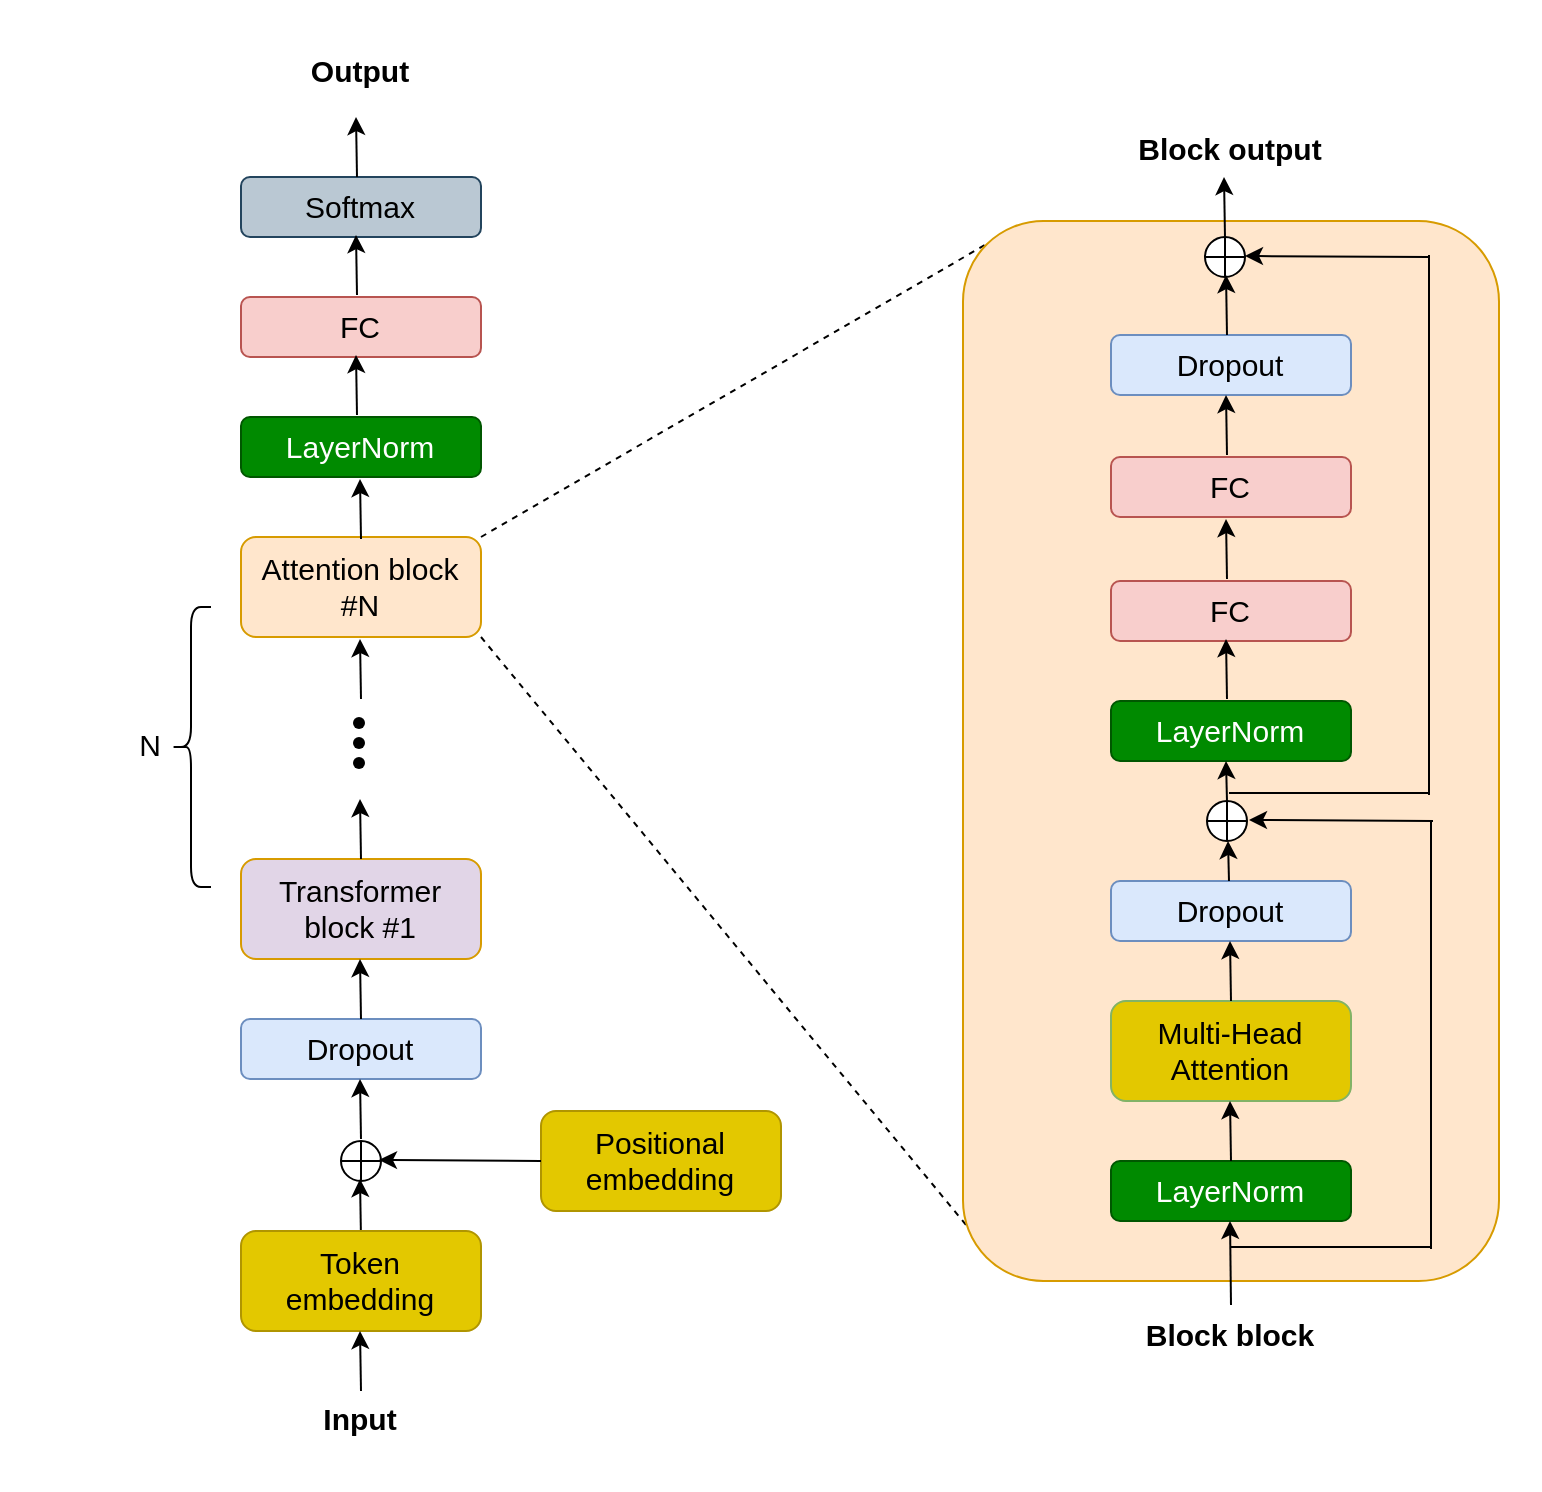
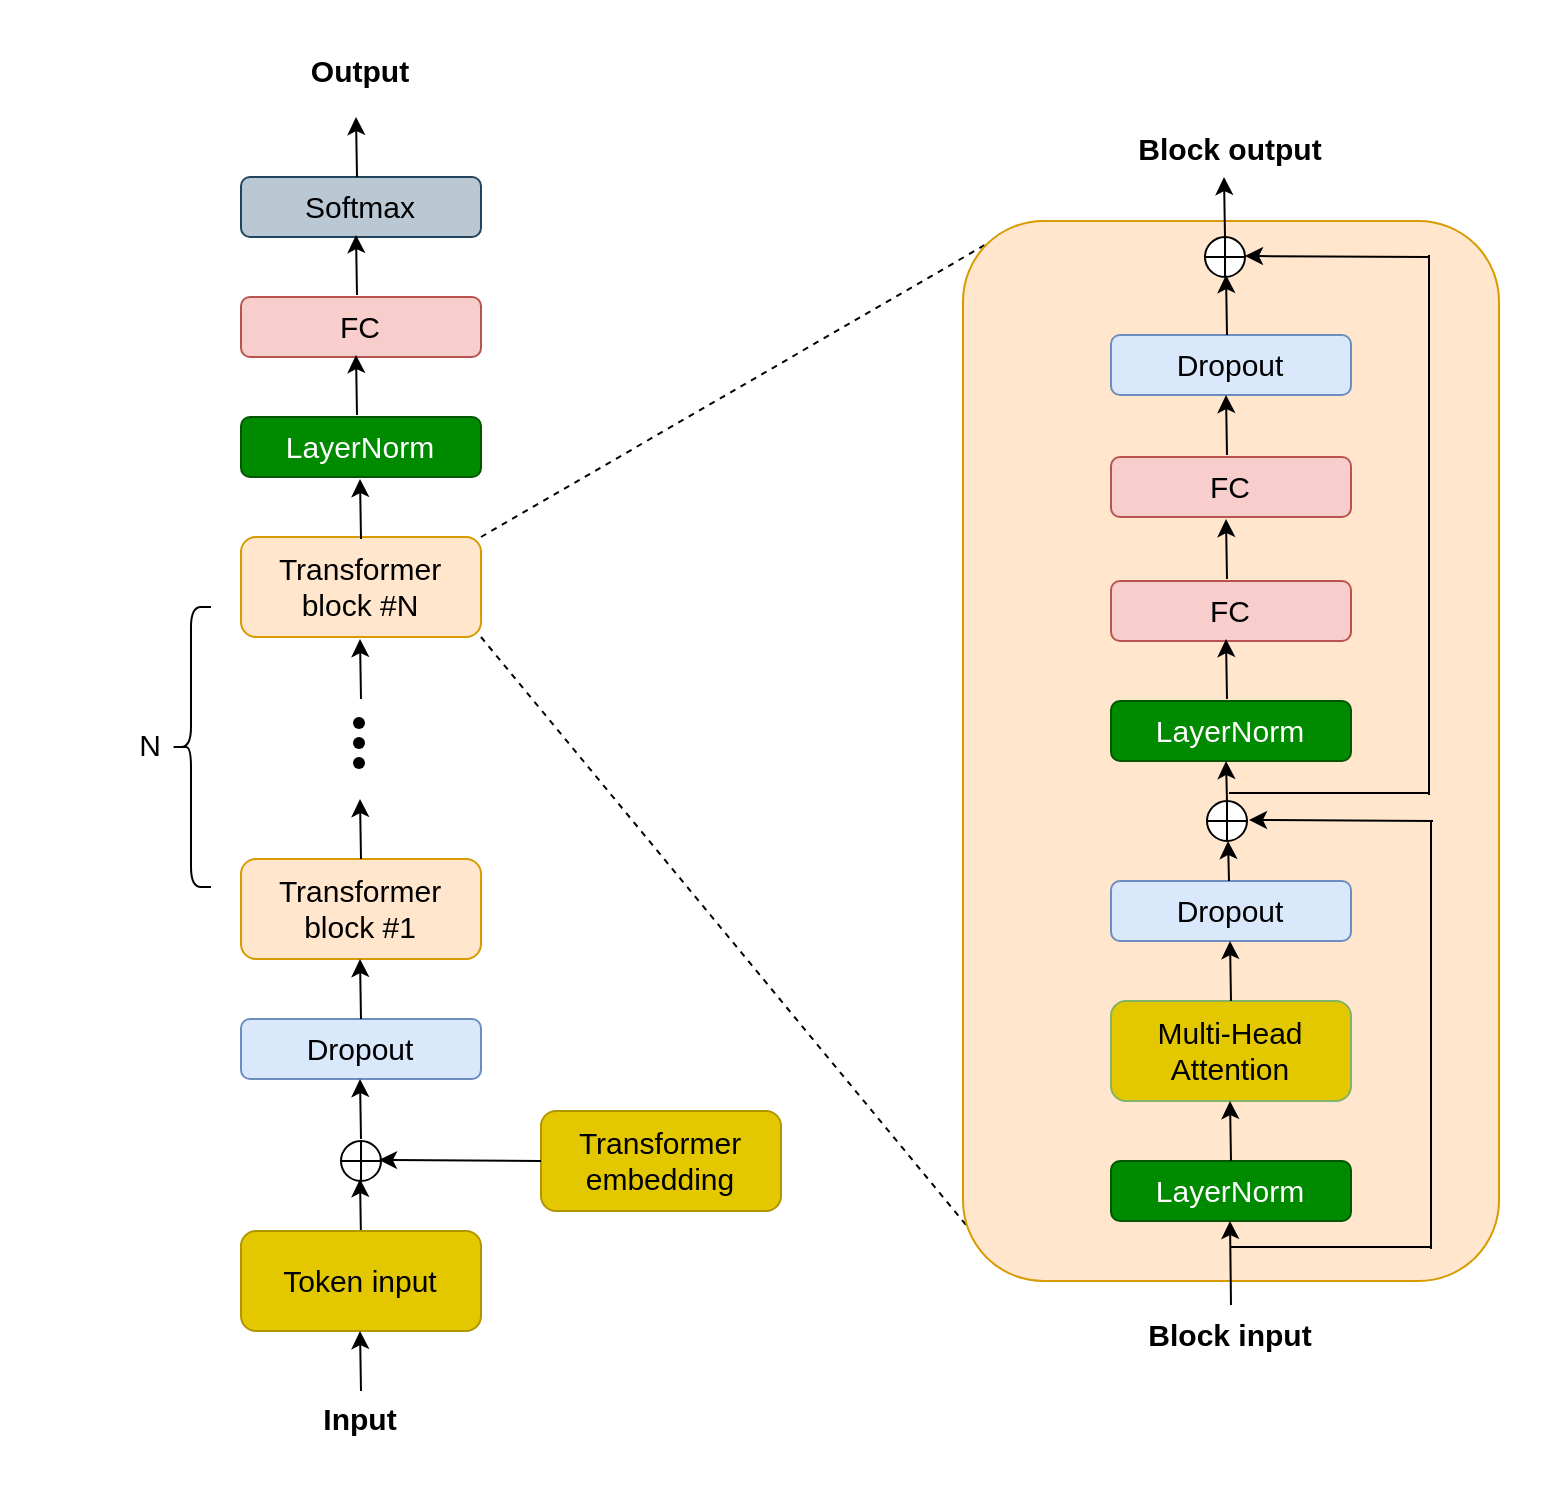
(361, 587) -> (361, 587)
(361, 909) -> (361, 909)
(661, 1161) -> (661, 1161)
(361, 1281) -> (361, 1281)
(1231, 1335) -> (1231, 1335)
